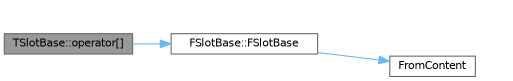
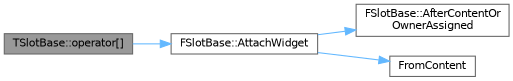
none -> (433, 20)
(244, 44) -> (244, 44)
